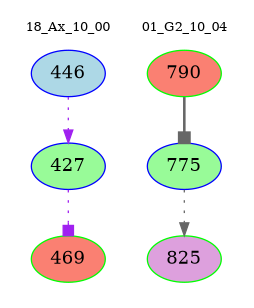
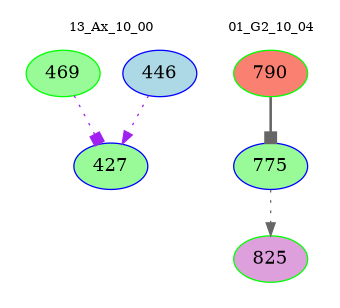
(68, 28) -> (111, 28)
(68, 206) -> (84, 114)
(68, 259) -> (63, 73)
